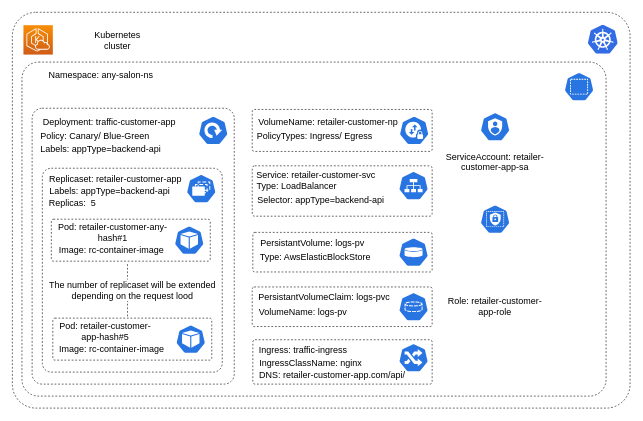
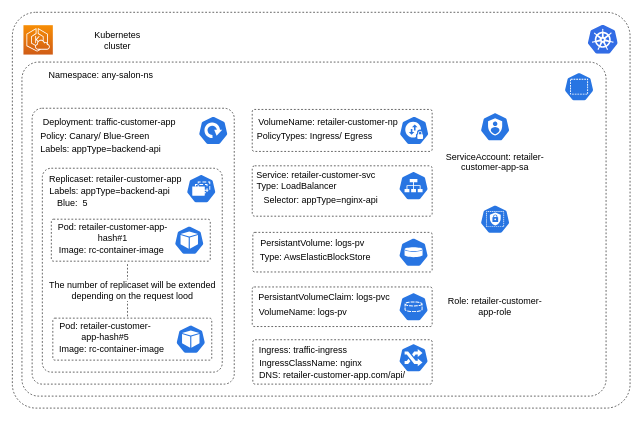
(321, 200) -> (321, 200)
(73, 203) -> (73, 203)
(113, 233) -> (113, 233)
